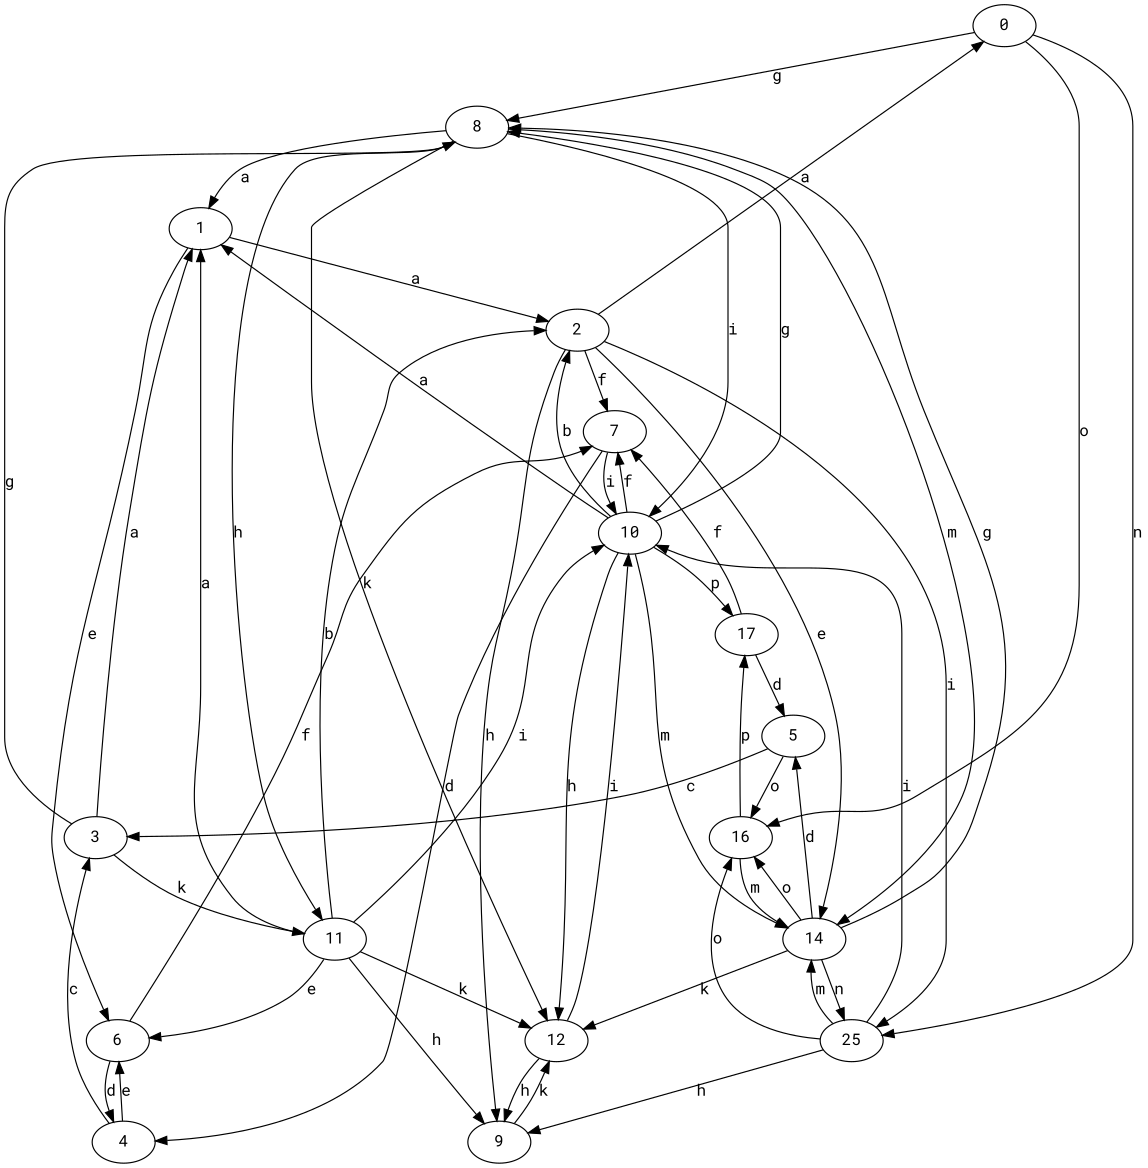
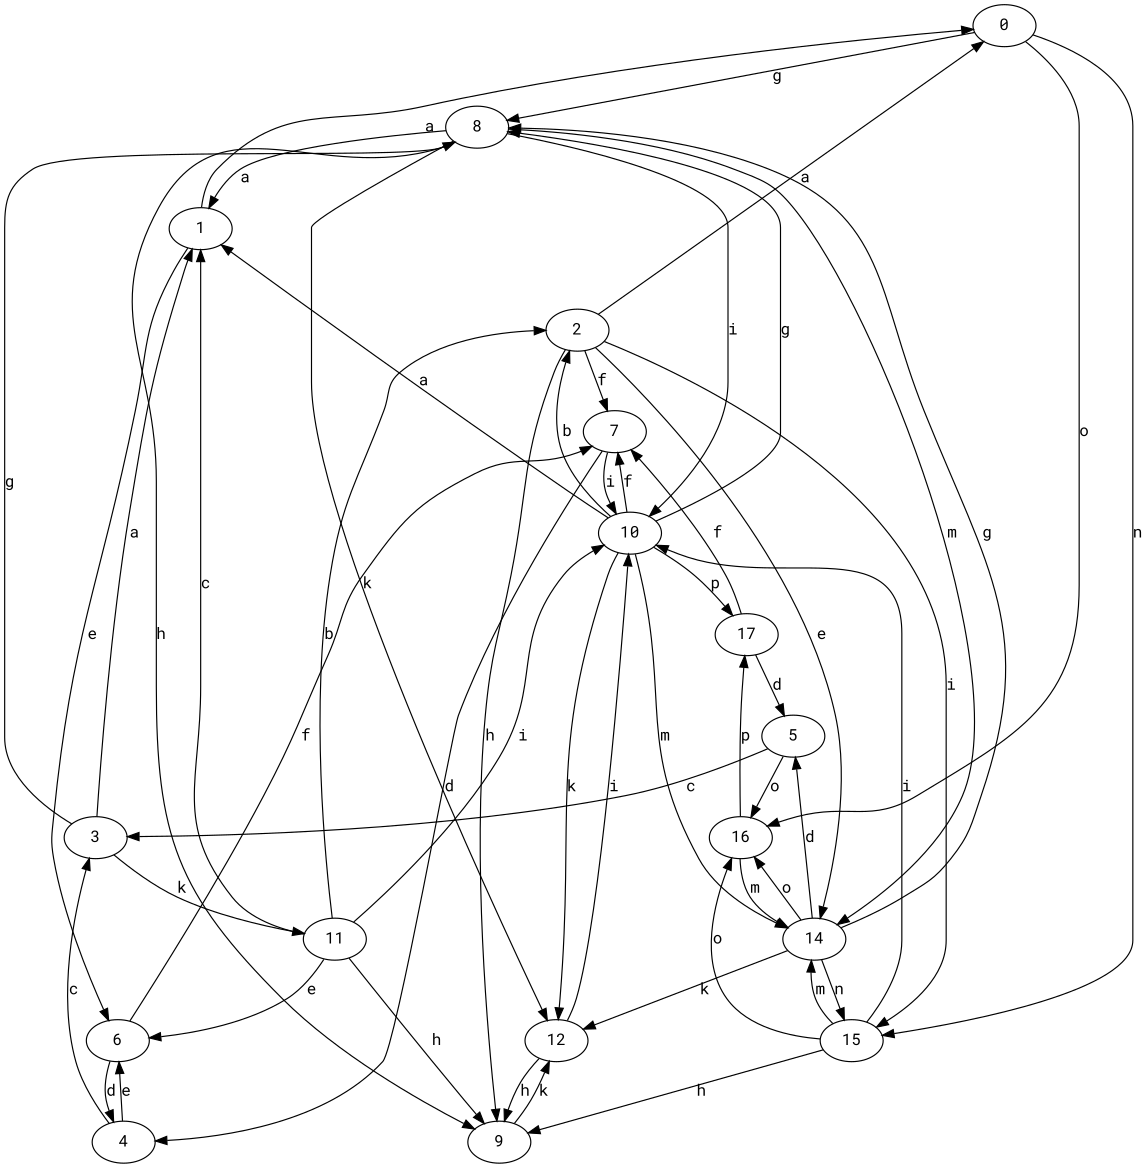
(383, 278) -> (561, 80)
(233, 459) -> (156, 569)
(206, 584) -> (206, 584)
(572, 787) -> (572, 787)
(440, 988) -> none
(852, 1041) -> (852, 1041)
